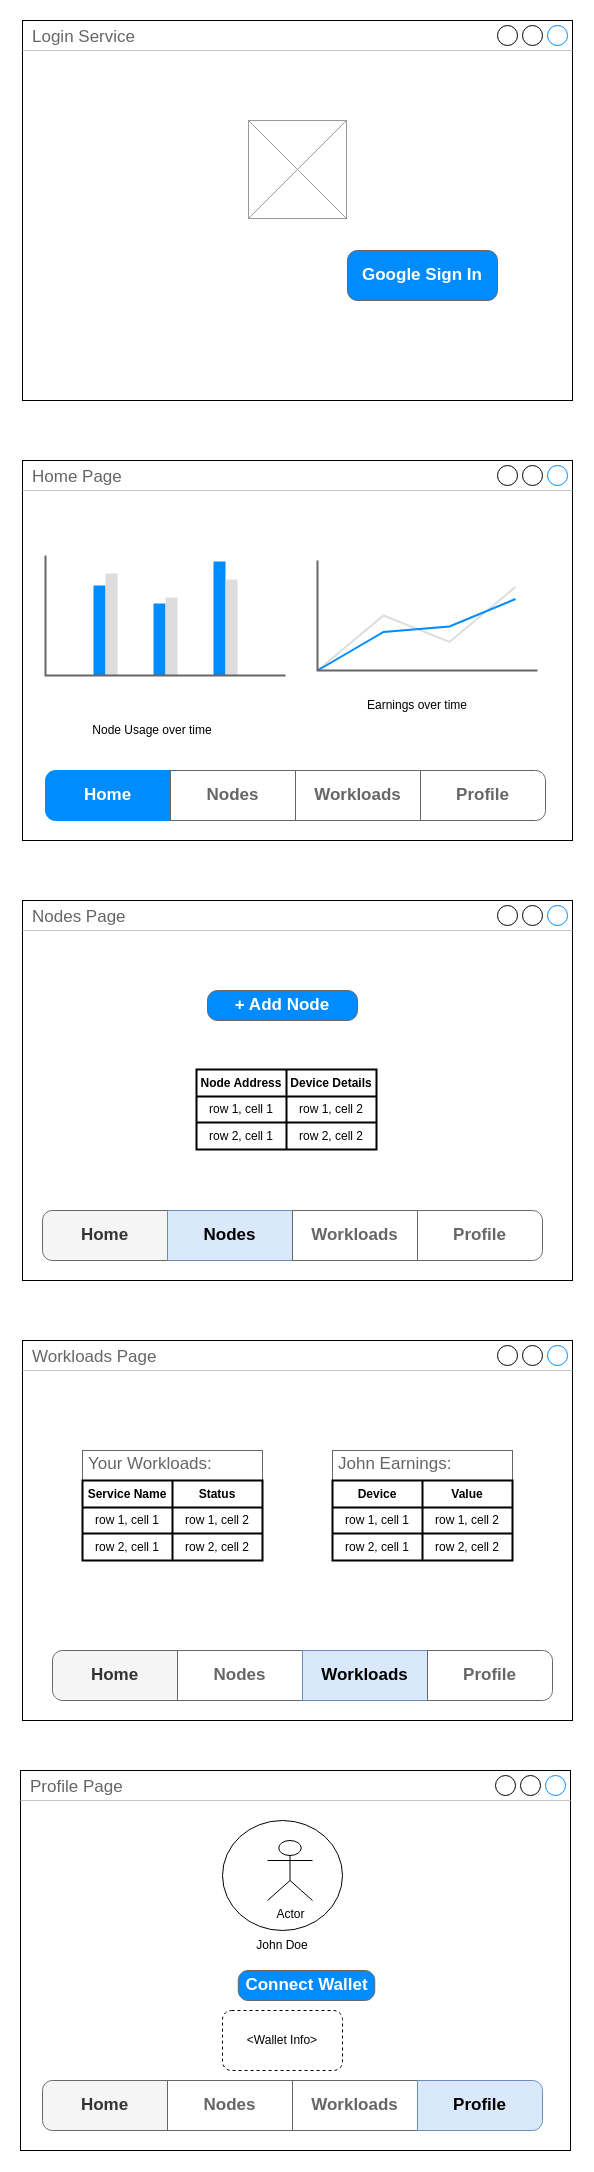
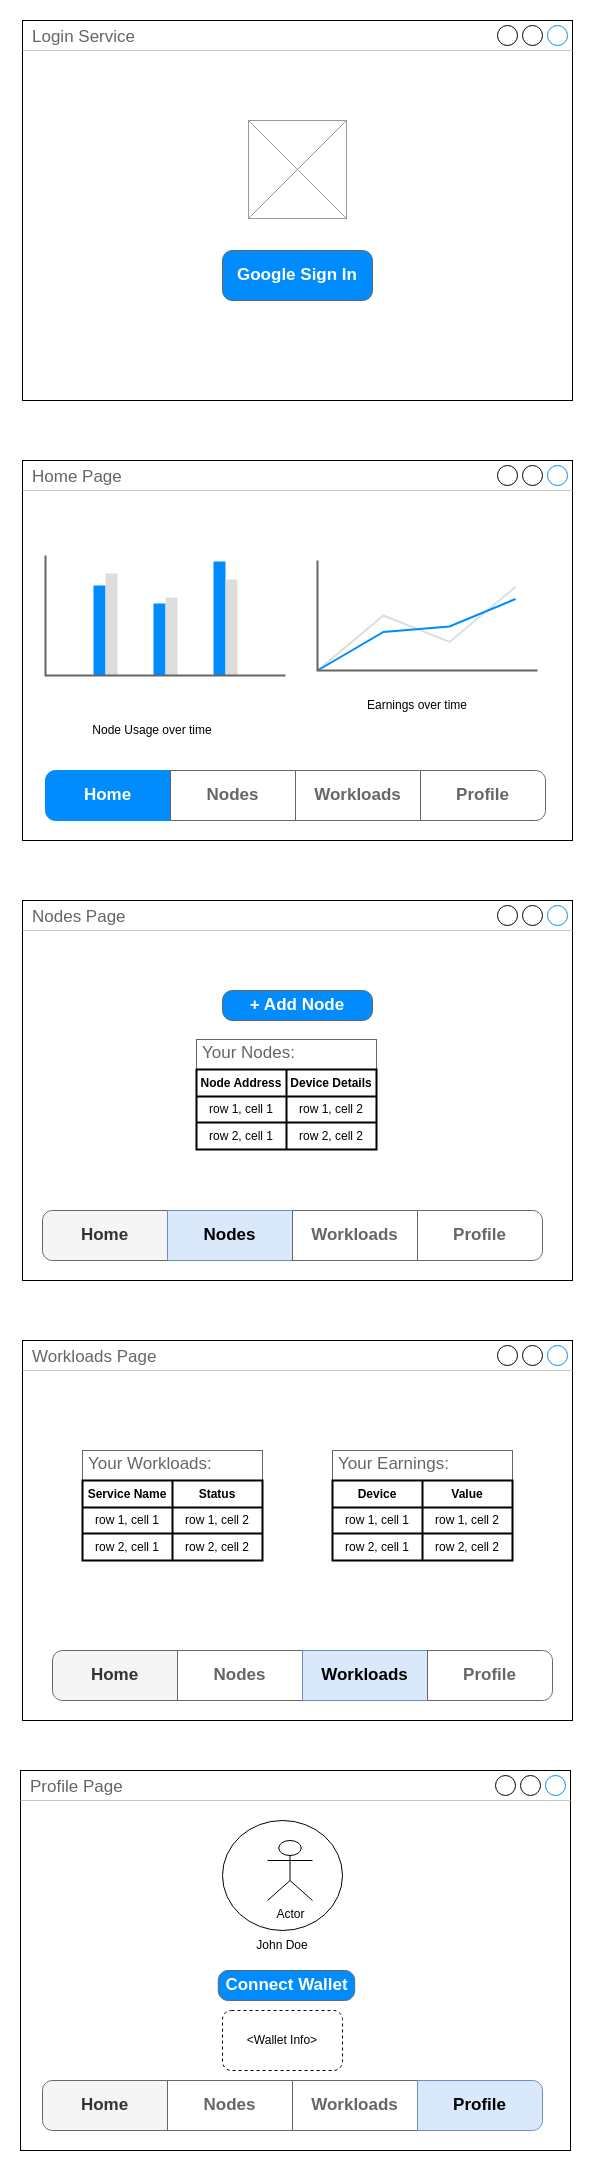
(423, 276) -> (298, 276)
(283, 1006) -> (298, 1006)
none -> (287, 1055)
(399, 1465) -> (399, 1465)
(307, 1986) -> (287, 1986)
